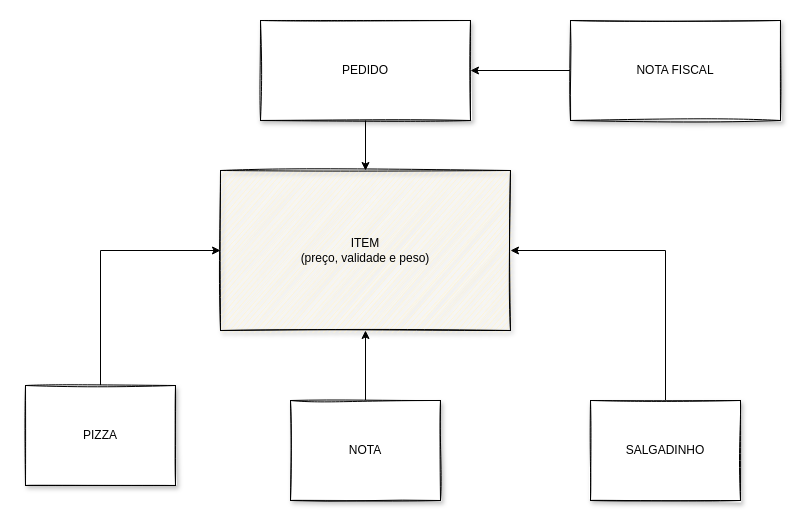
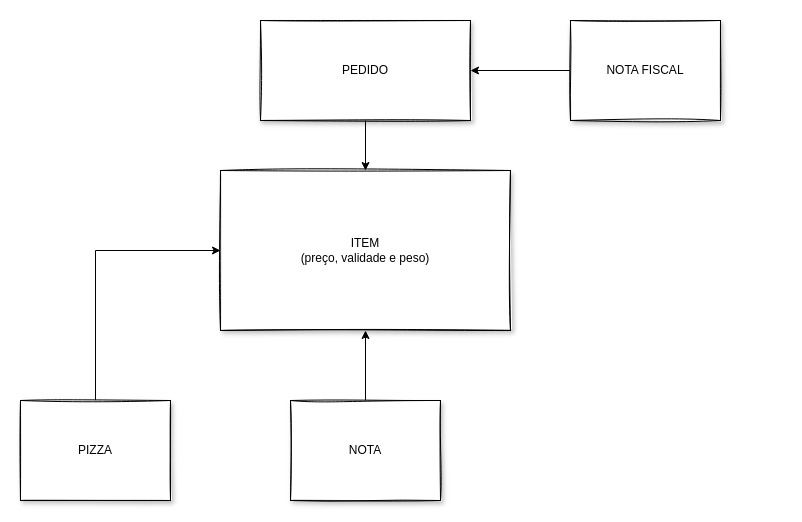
(676, 71) -> (646, 71)
(366, 251) -> (366, 251)
(666, 251) -> none
(101, 436) -> (96, 451)
(666, 451) -> none
